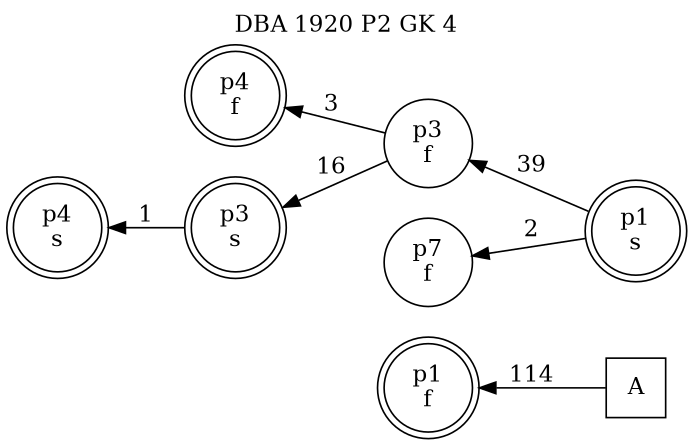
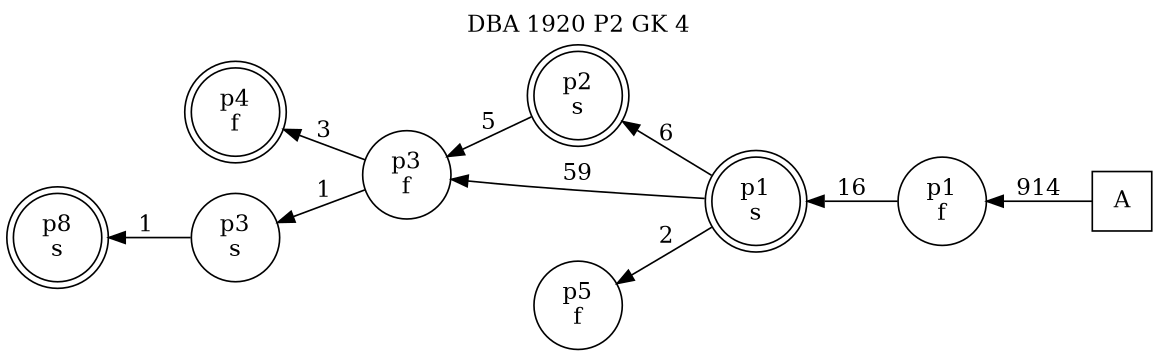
none -> (578, 96)
(532, 166) -> (578, 174)
(332, 167) -> (324, 191)
none -> (861, 201)
(58, 228) -> (58, 238)
(236, 228) -> (236, 238)
(428, 262) -> (578, 305)
(532, 375) -> (1039, 189)
(428, 388) -> (942, 201)
